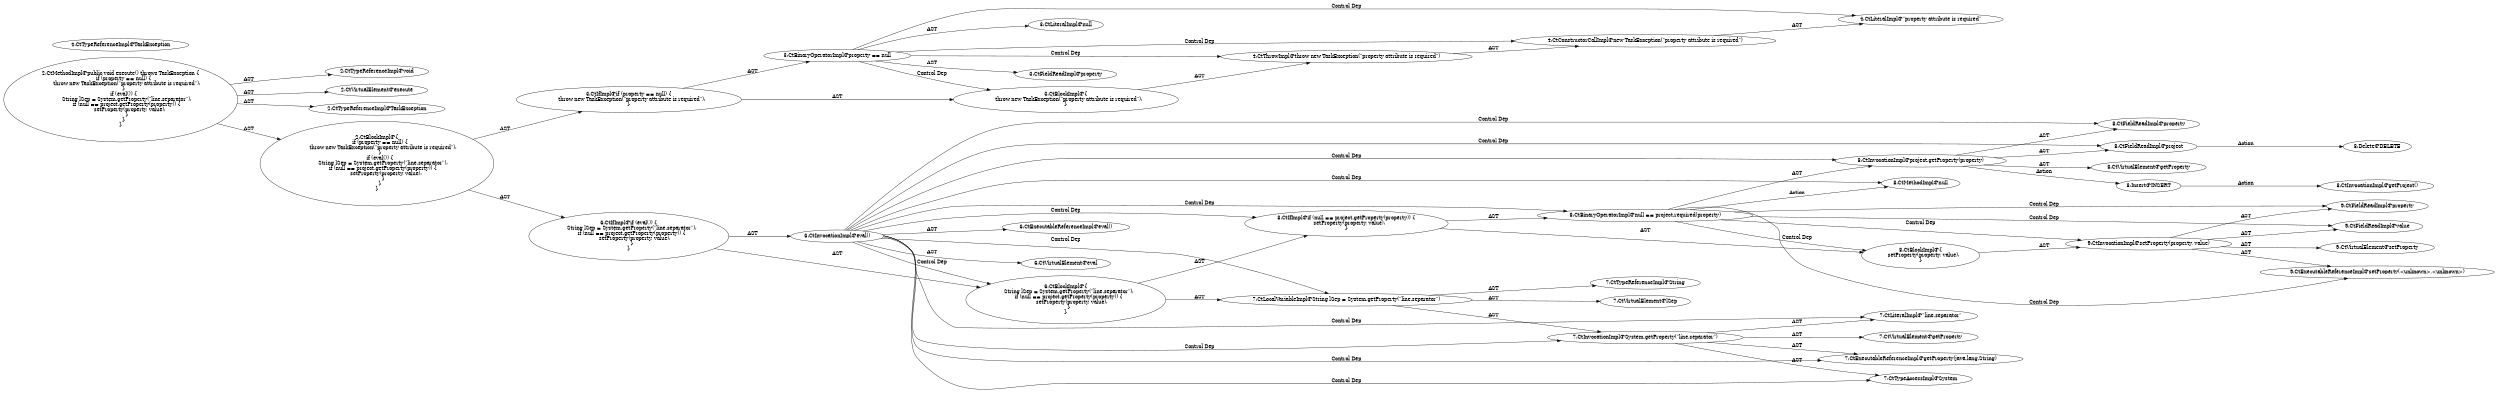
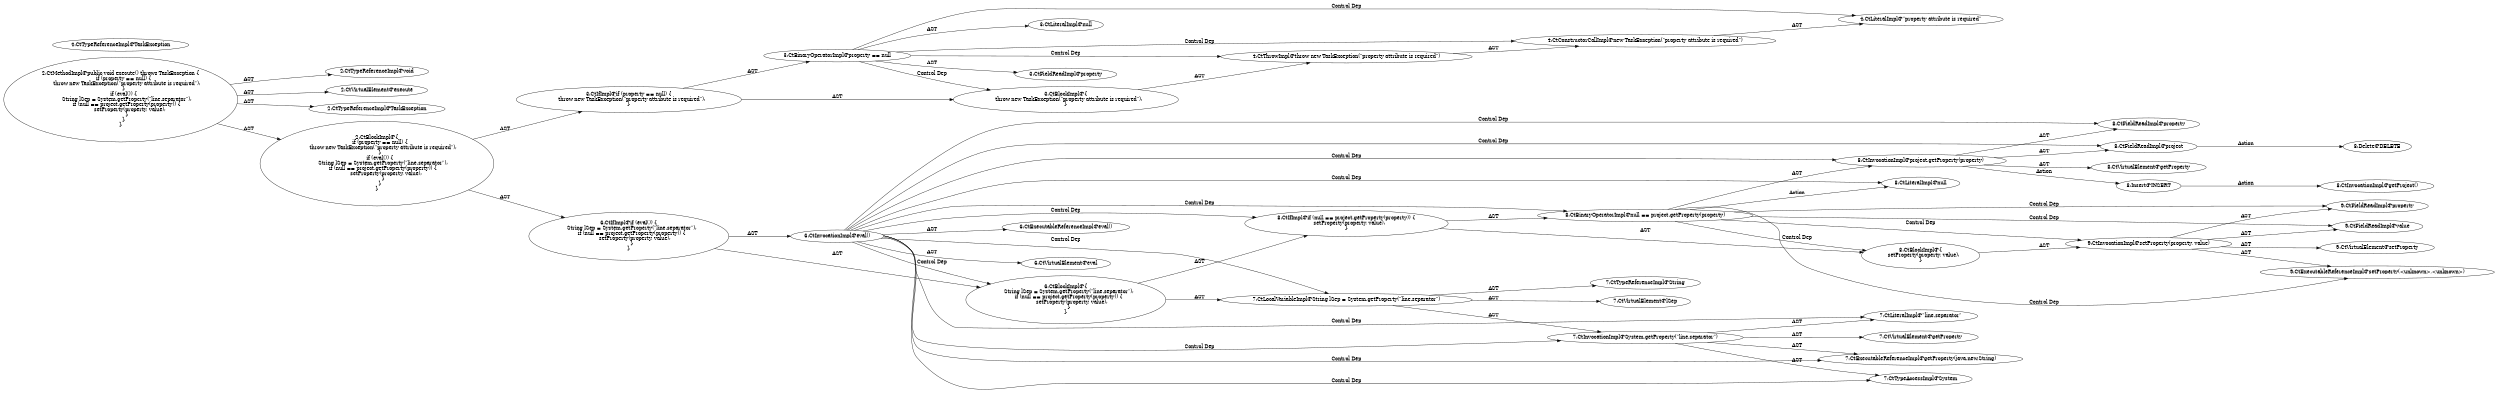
(1921, 183) -> (1921, 183)
(1645, 215) -> (1645, 215)
(1921, 359) -> (1921, 359)
